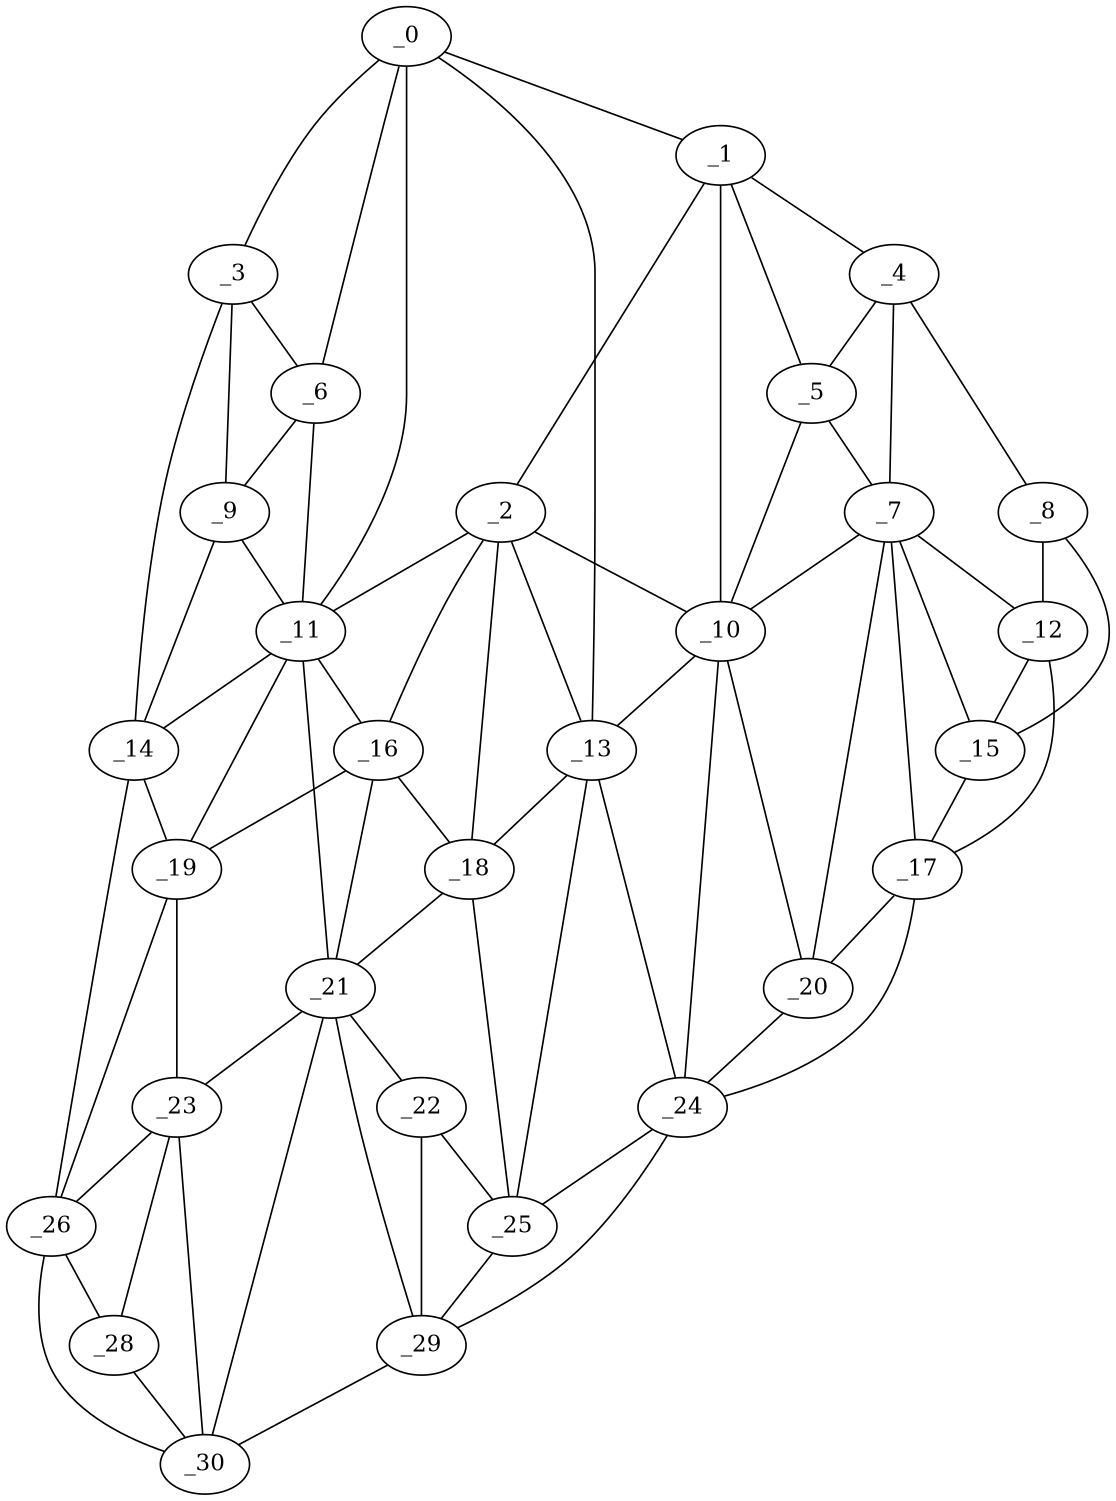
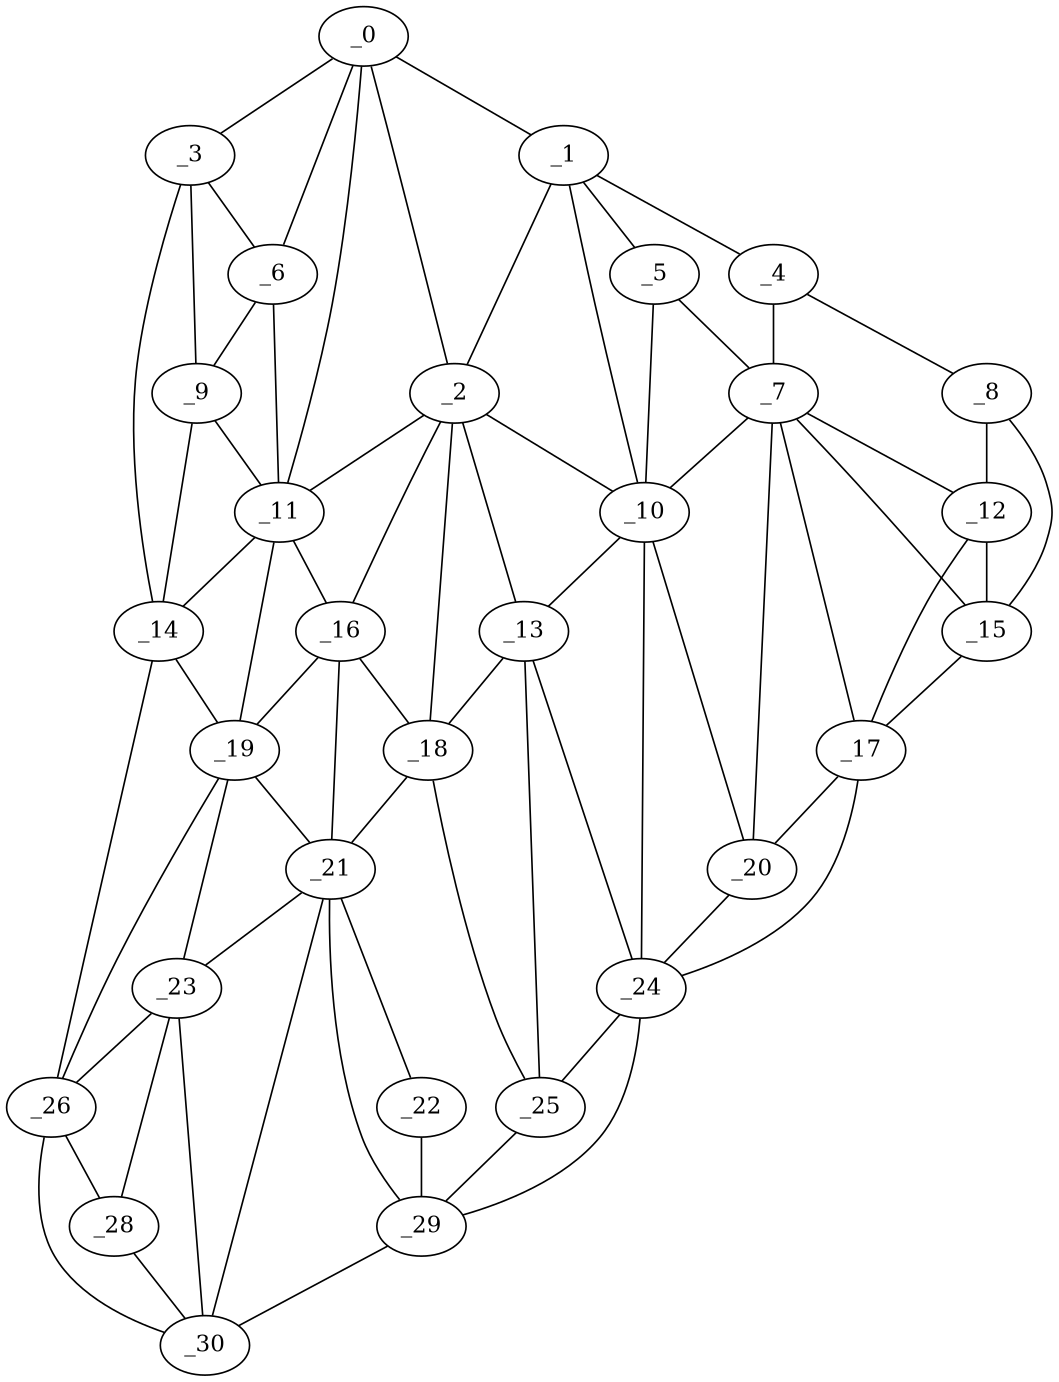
(595, 322) -> (410, 215)
(853, 334) -> none
(316, 810) -> (283, 810)
(467, 1167) -> none
